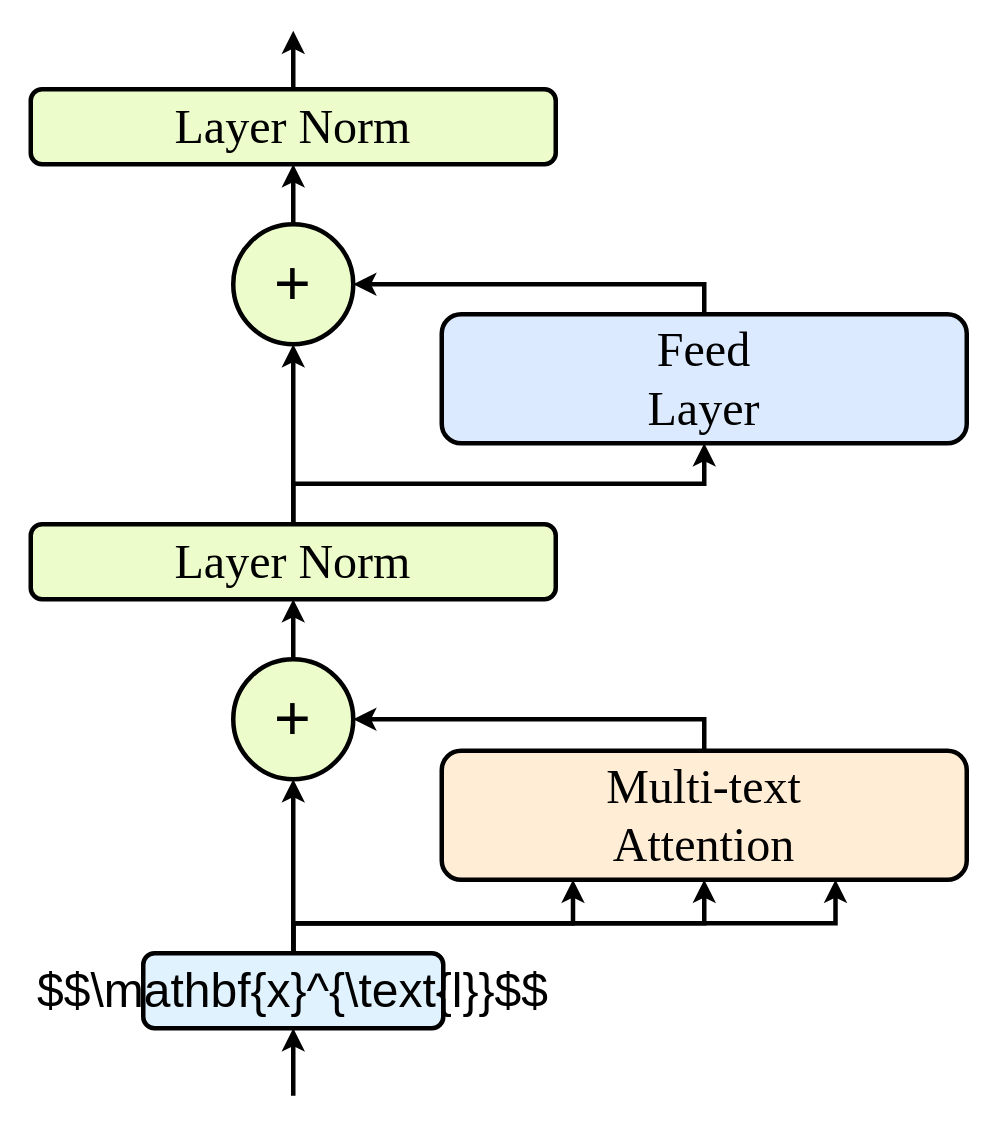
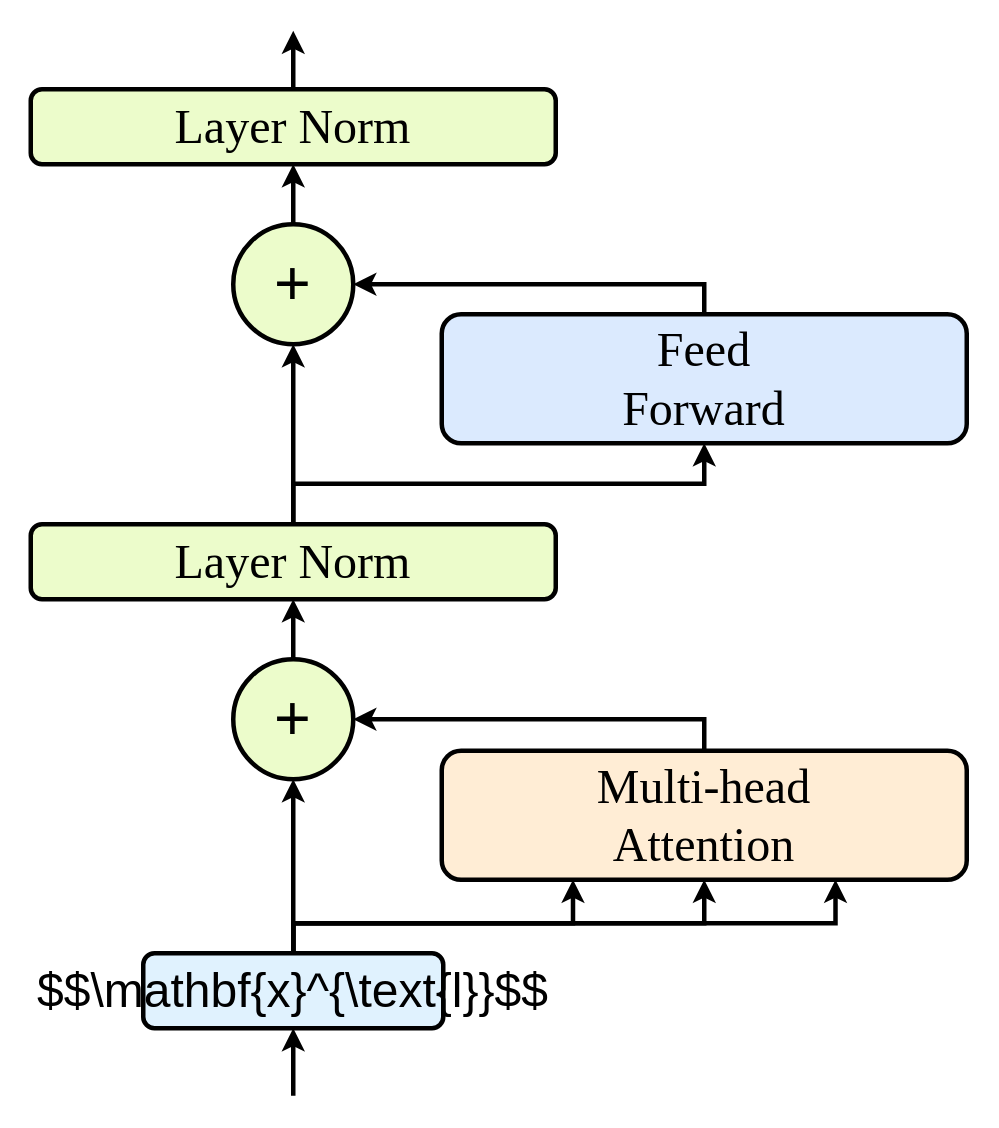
(704, 379) -> (704, 379)
(704, 815) -> (704, 815)
